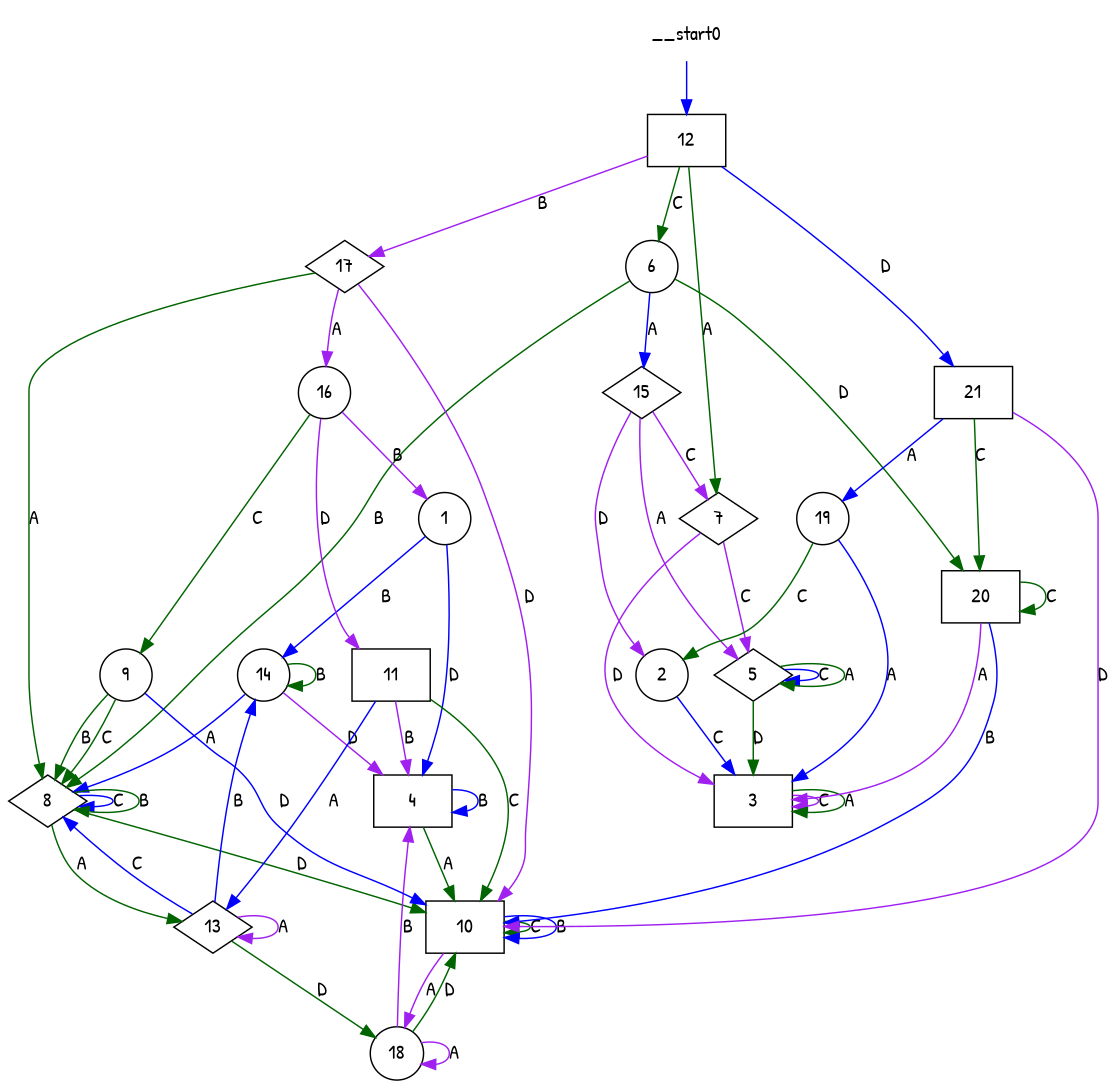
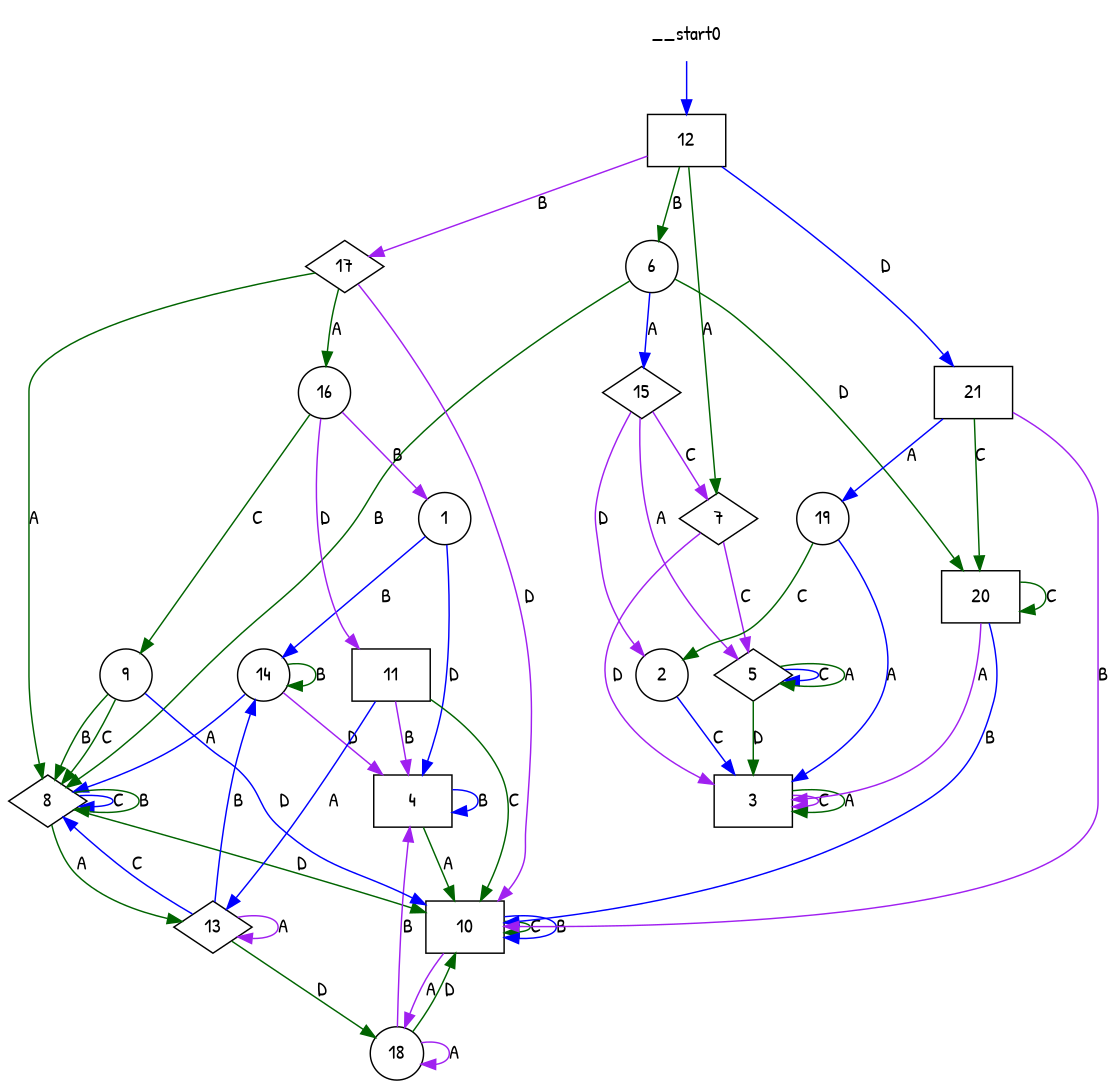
(678, 204) -> (677, 204)
(331, 320) -> (331, 320)
(1103, 675) -> (1103, 675)
